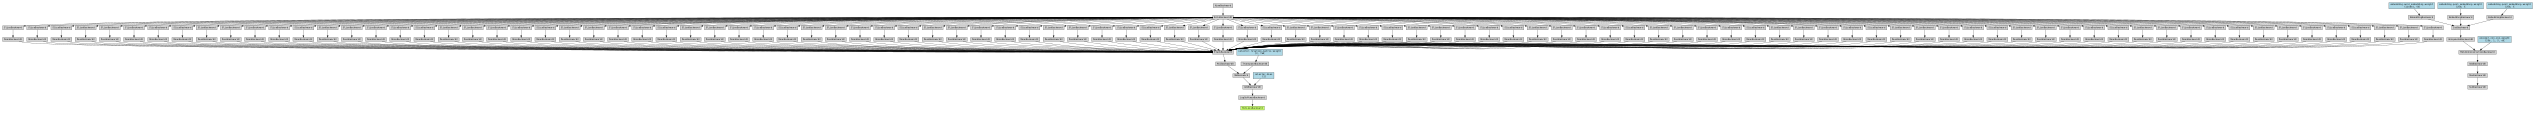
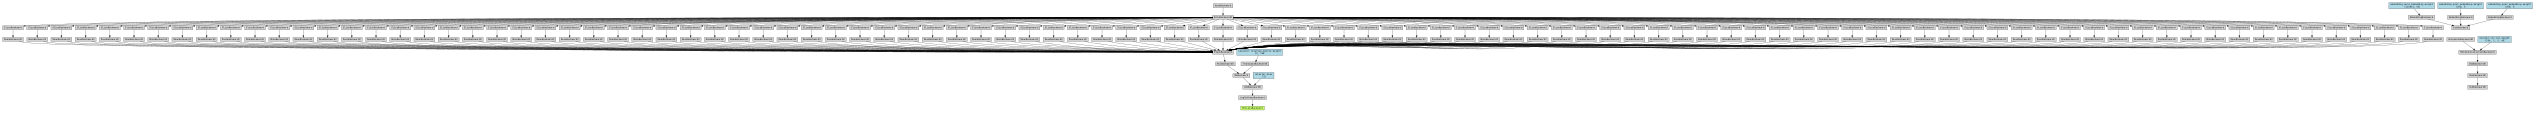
(2461, 33) -> none
